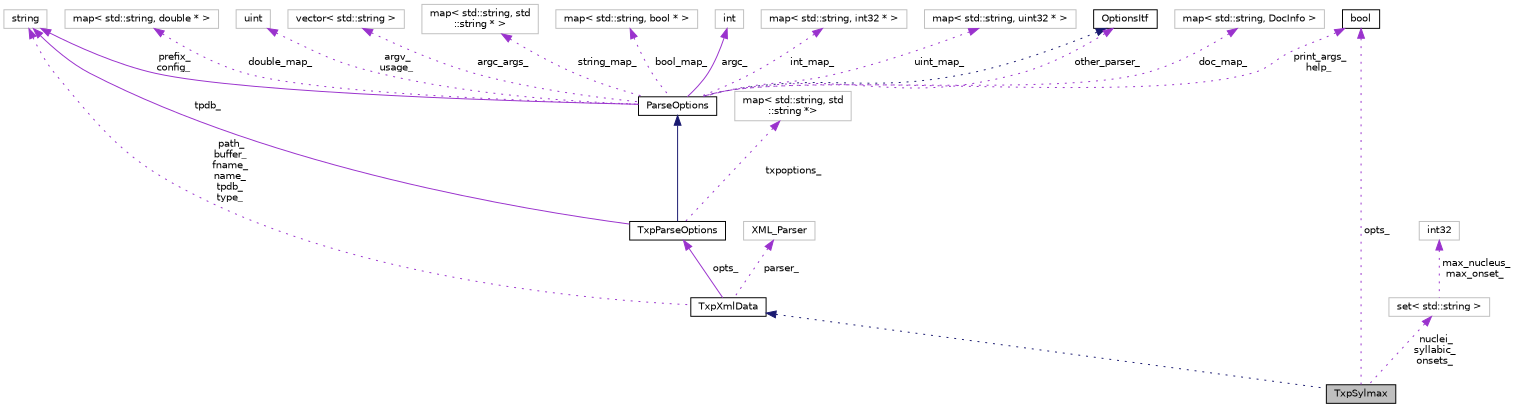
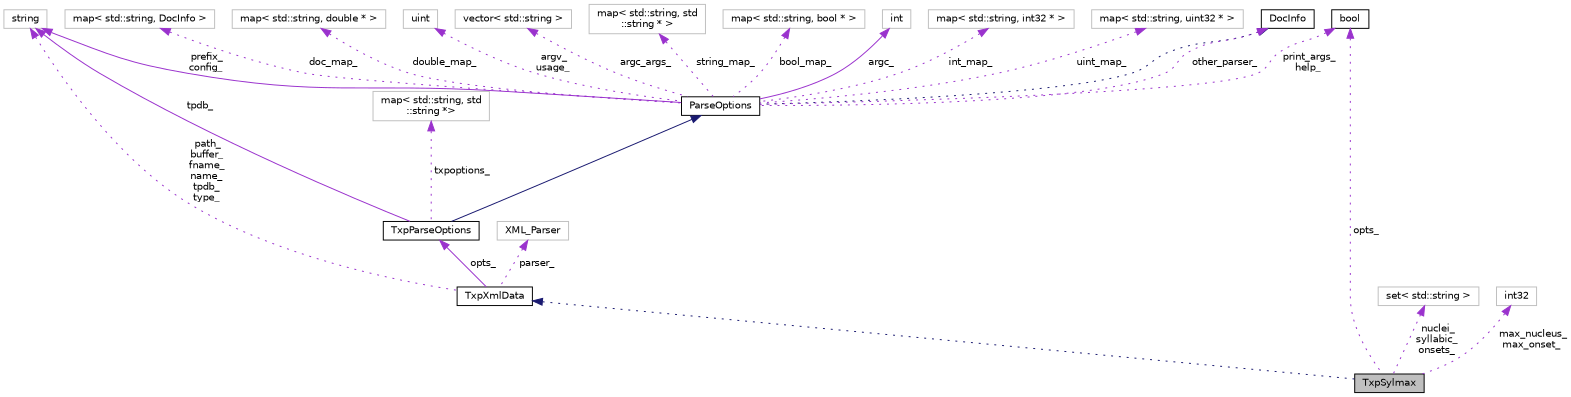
(1125, 19) -> (1288, 19)
(1439, 274) -> (1469, 351)
